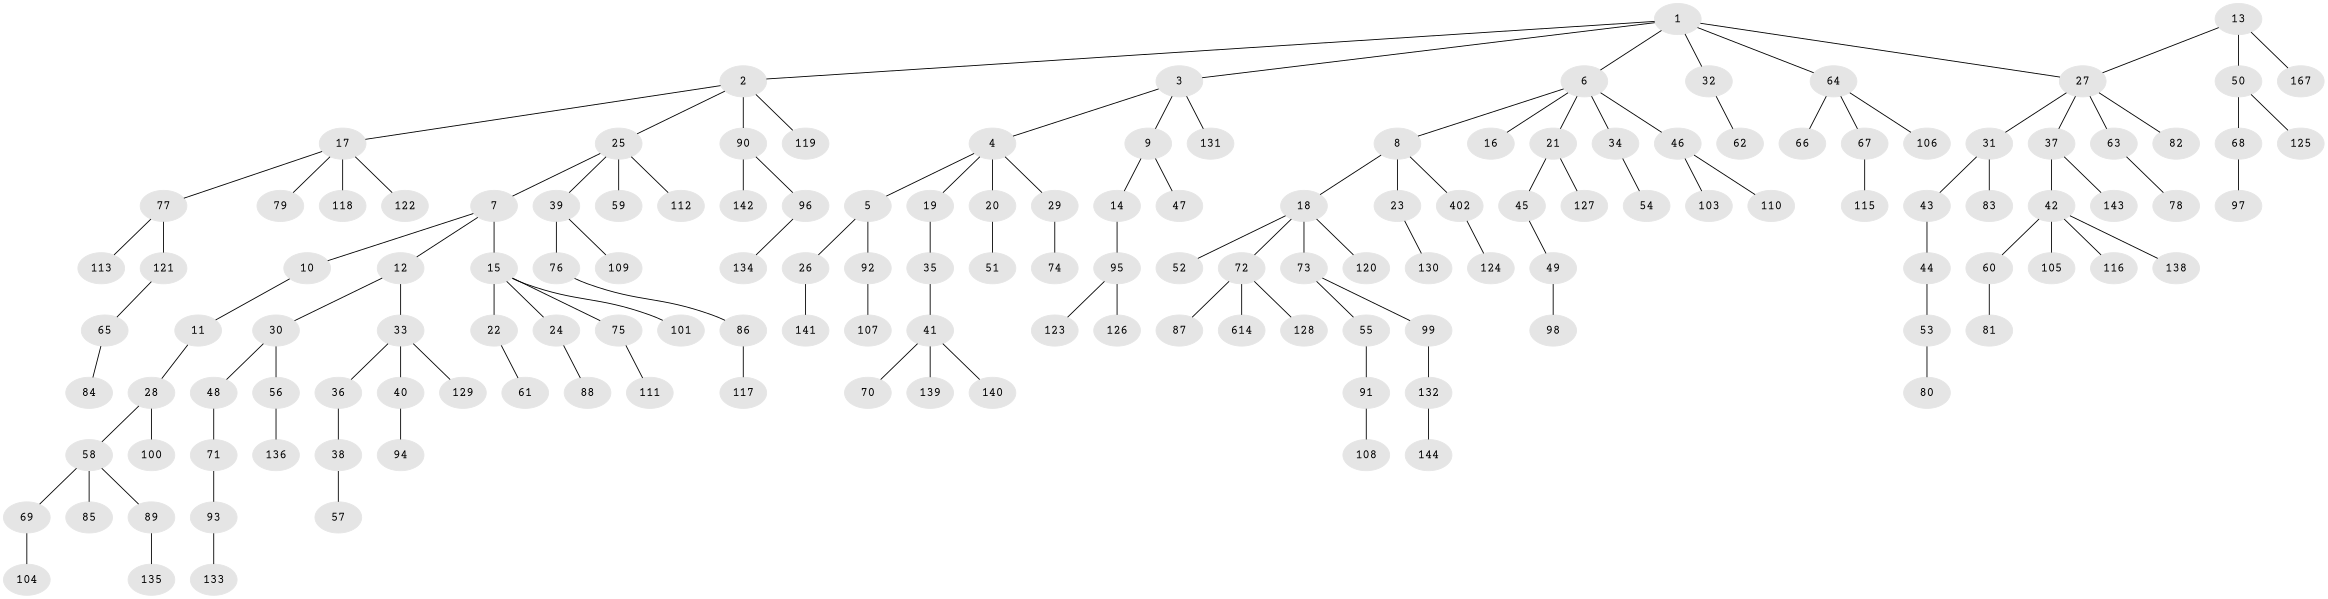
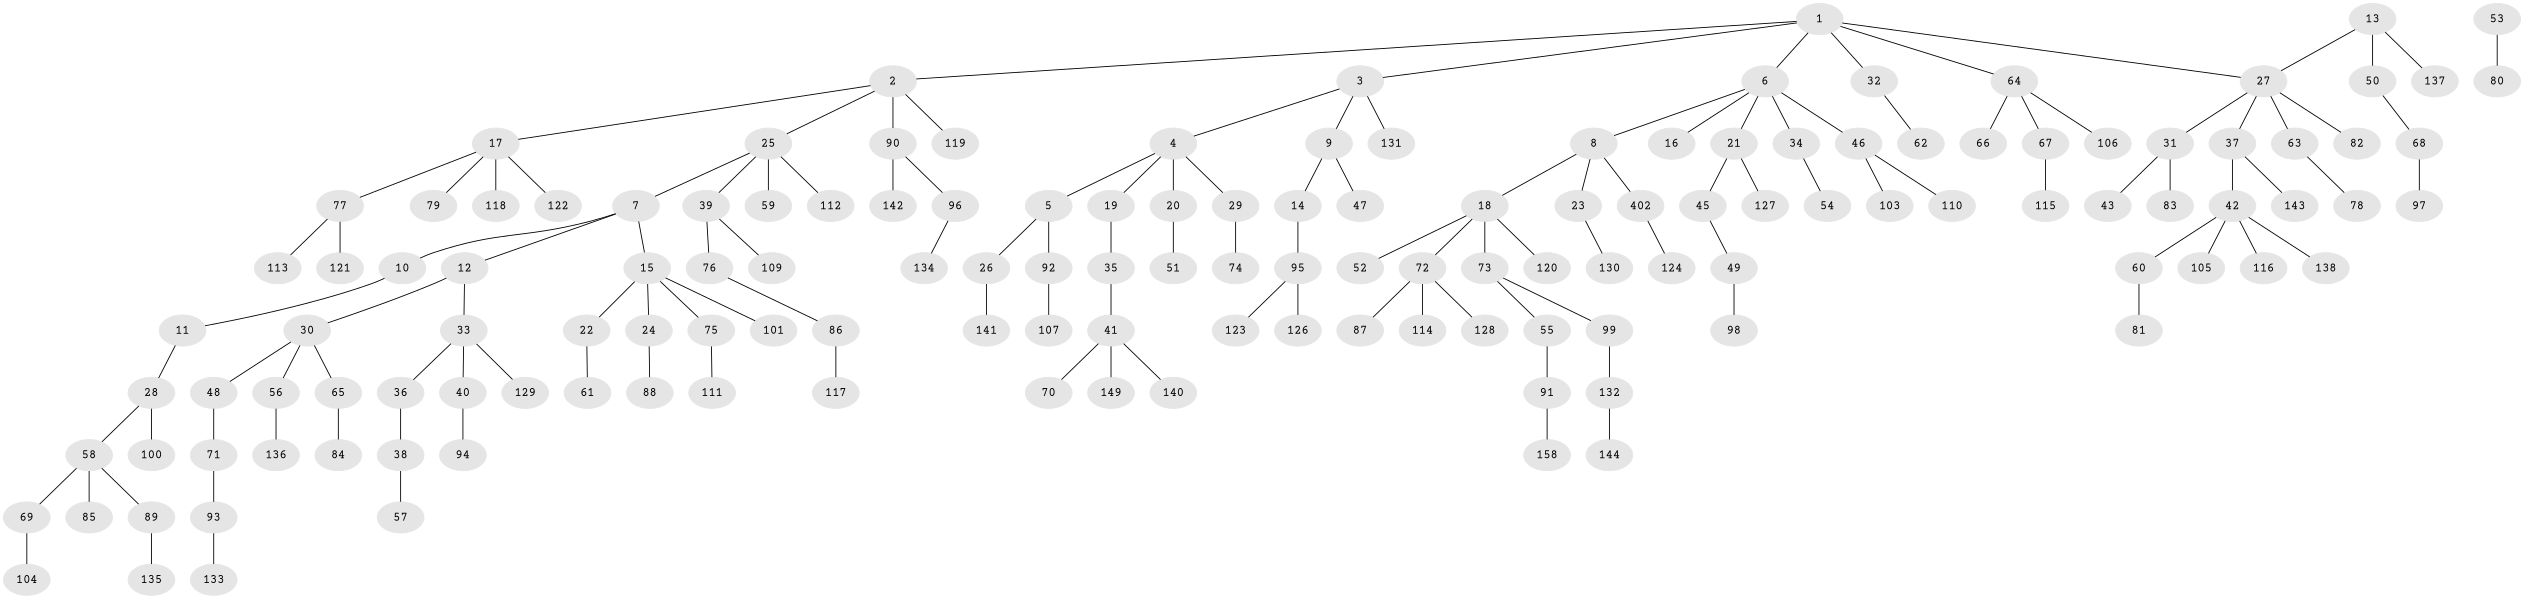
(2301, 81) -> (2435, 81)
(2301, 144) -> none
(1927, 268) -> none
(134, 299) -> (323, 362)
(1242, 331) -> (1423, 331)
(930, 393) -> (1111, 393)
(1366, 455) -> (1547, 455)
